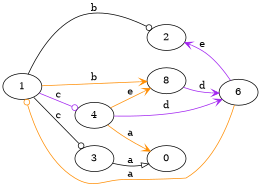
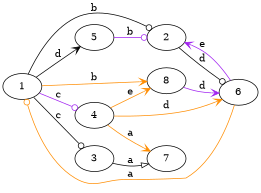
none -> (94, 37)
none -> (199, 64)
(165, 114) -> (165, 114)
(167, 159) -> (167, 159)
